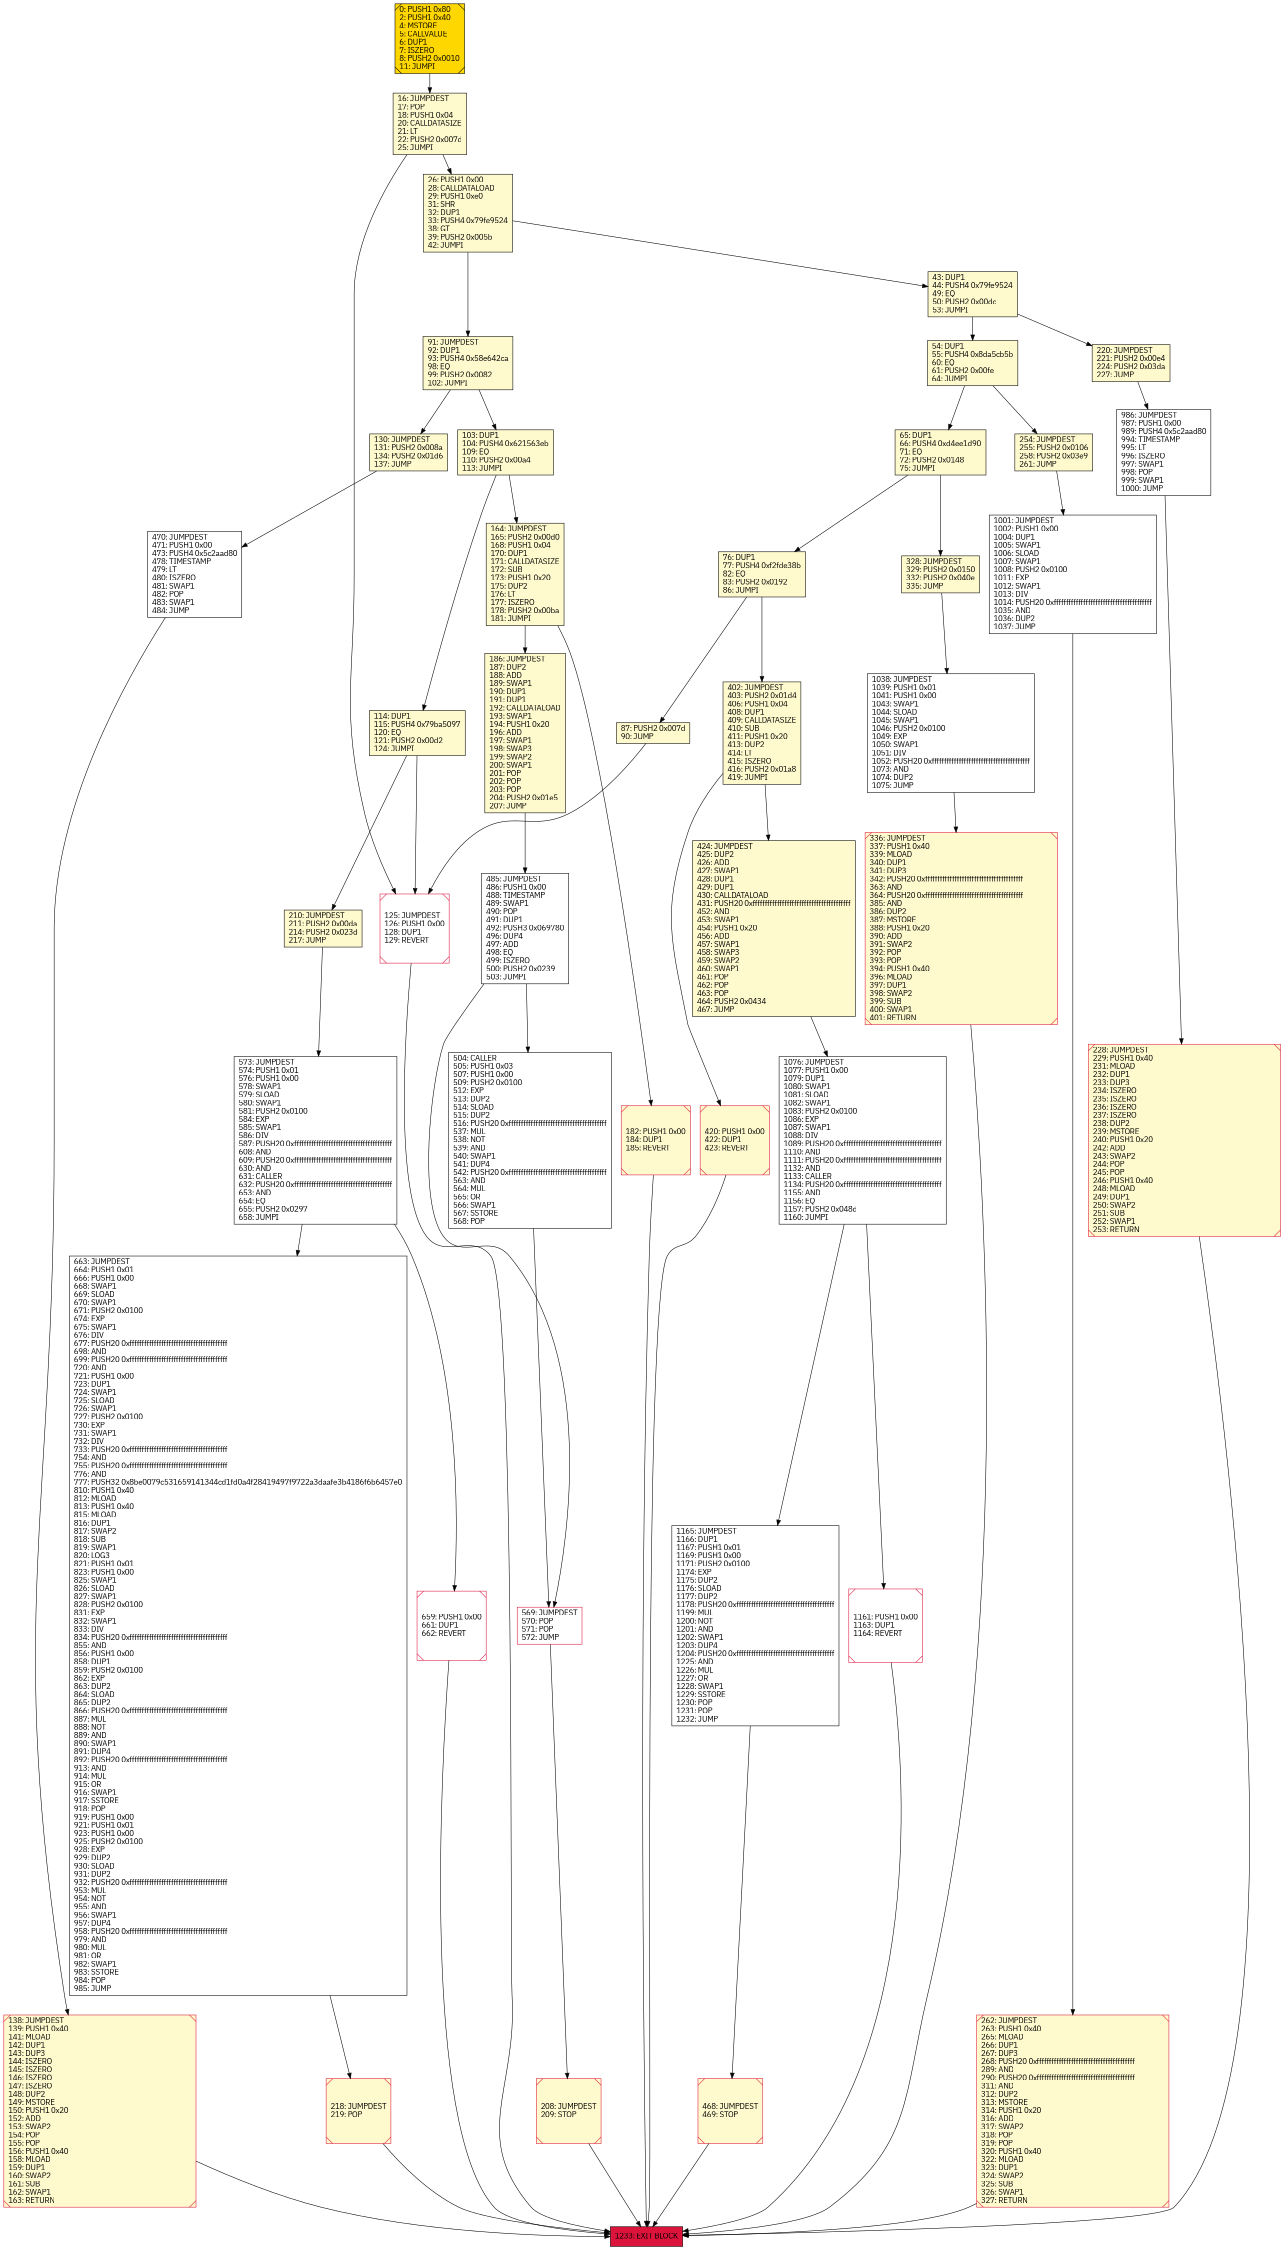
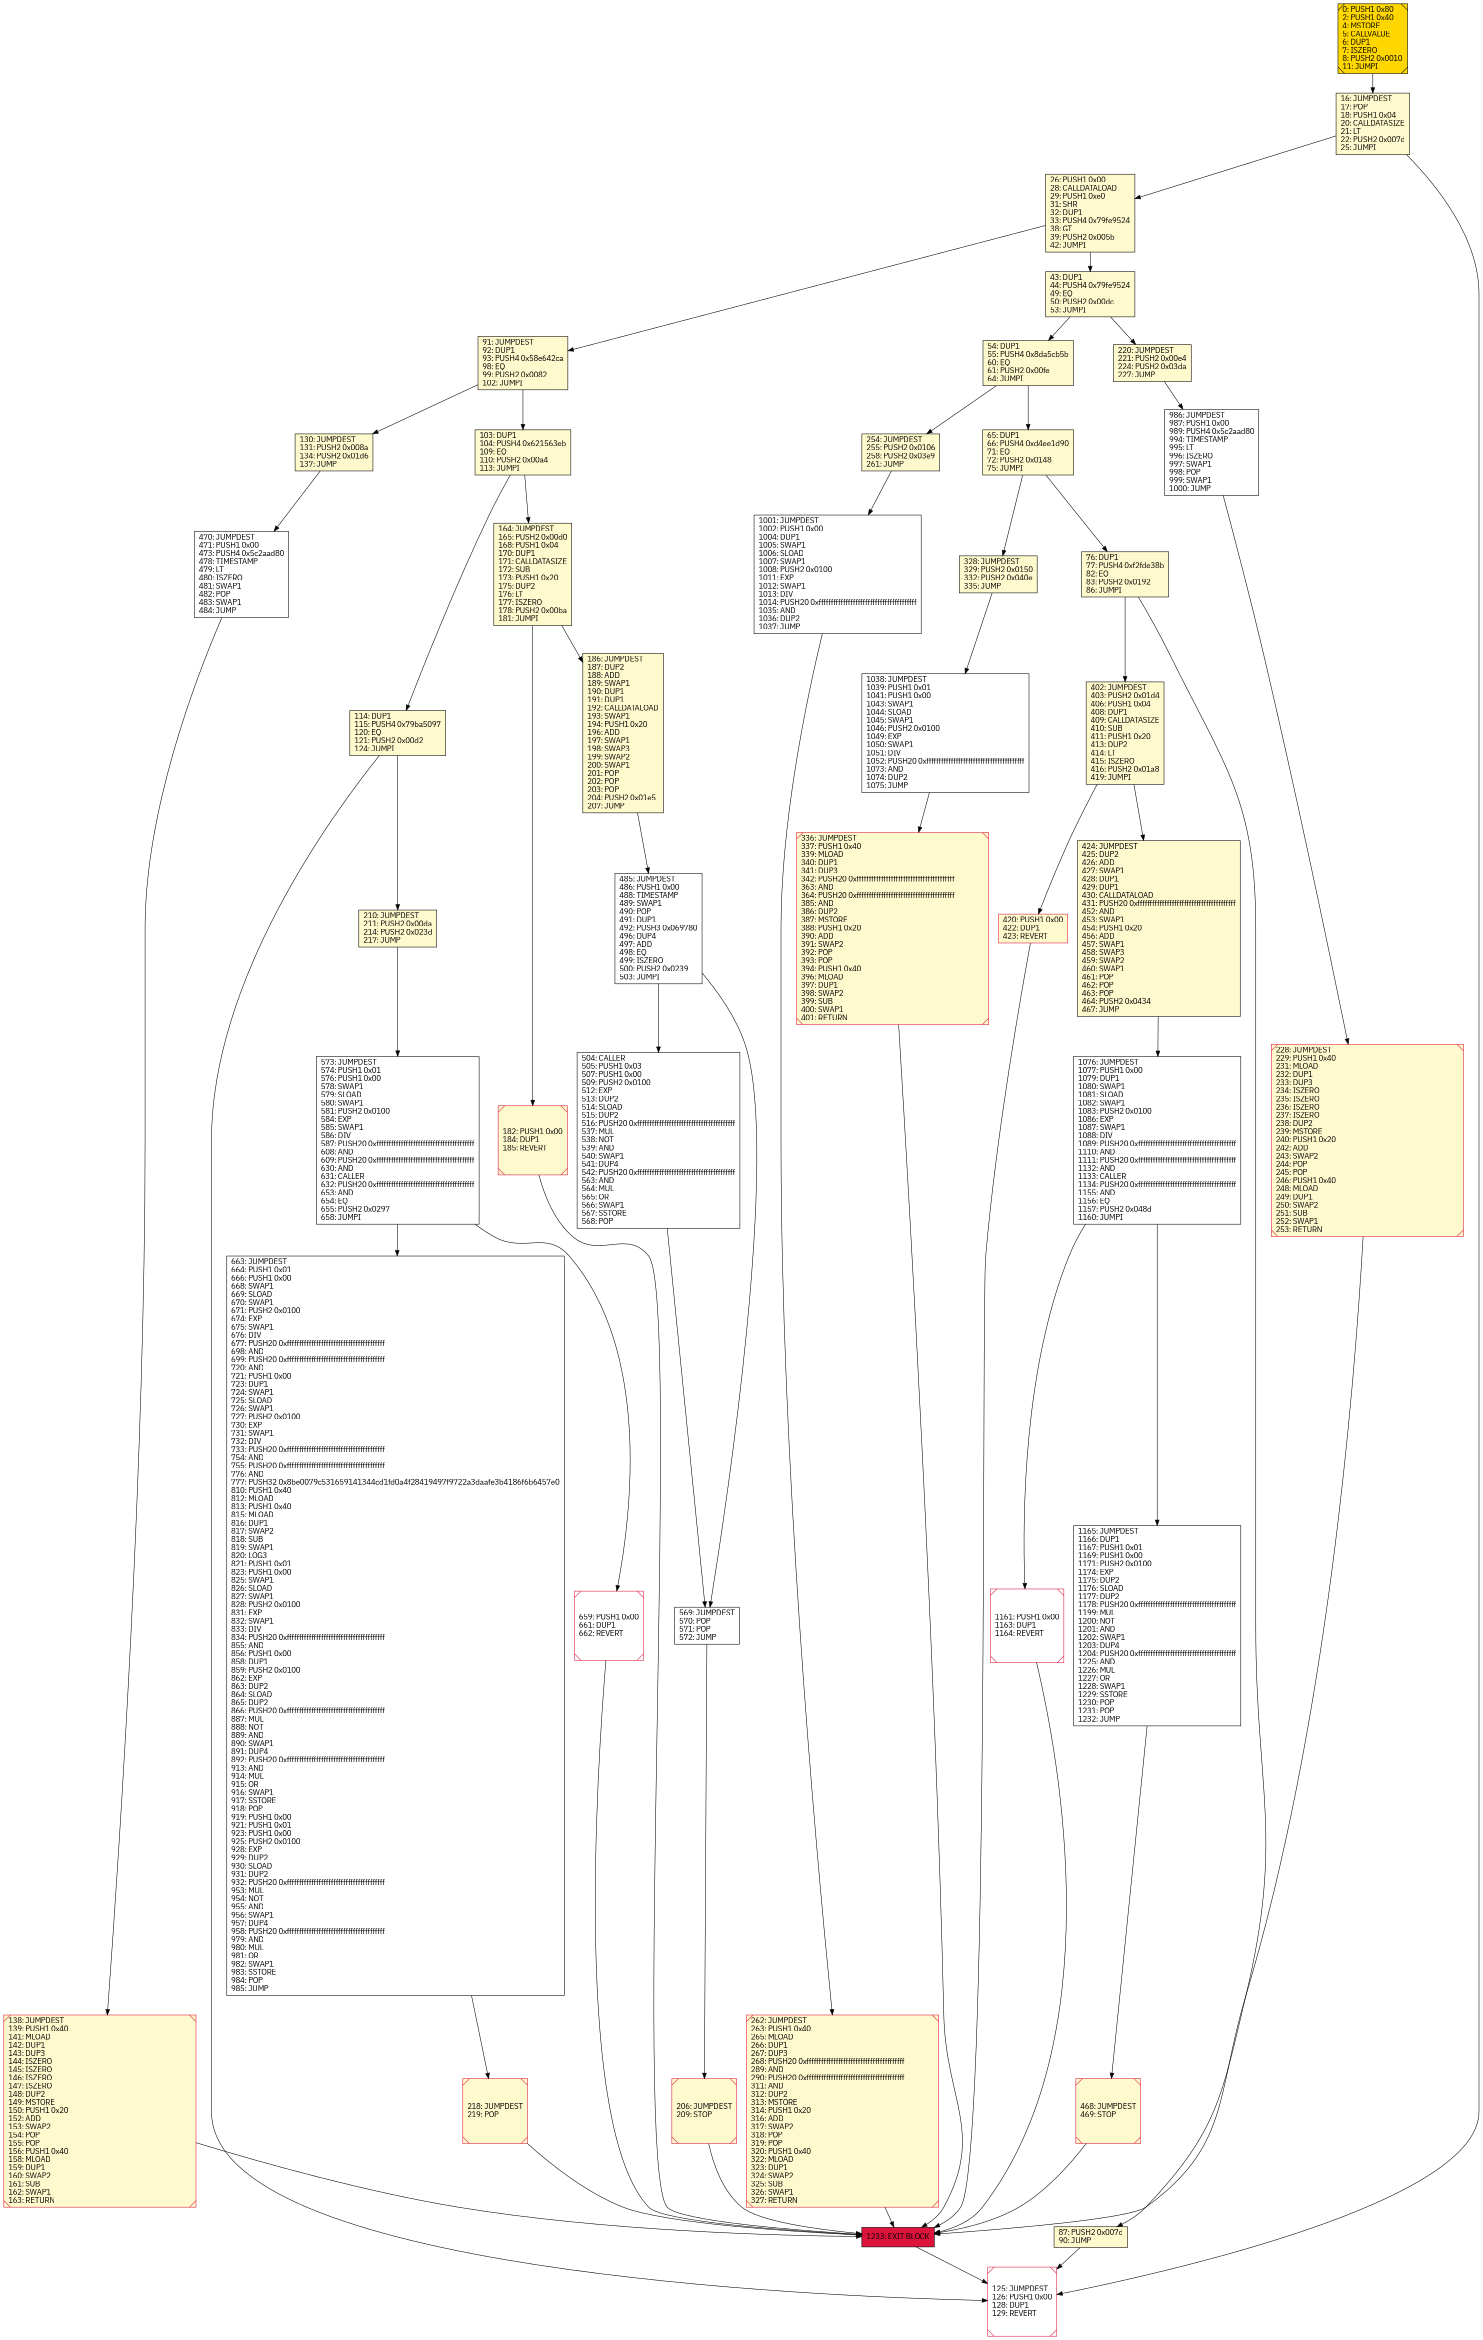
(735, 1140) -> (1033, 929)
(510, 1601) -> (949, 2264)
(550, 1626) -> (707, 1626)
(569, 2111) -> (704, 2111)
